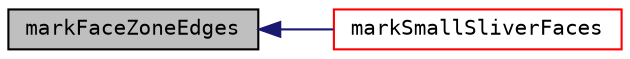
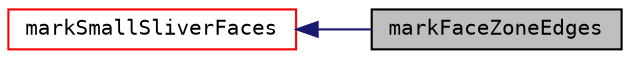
(307, 29) -> (344, 29)
